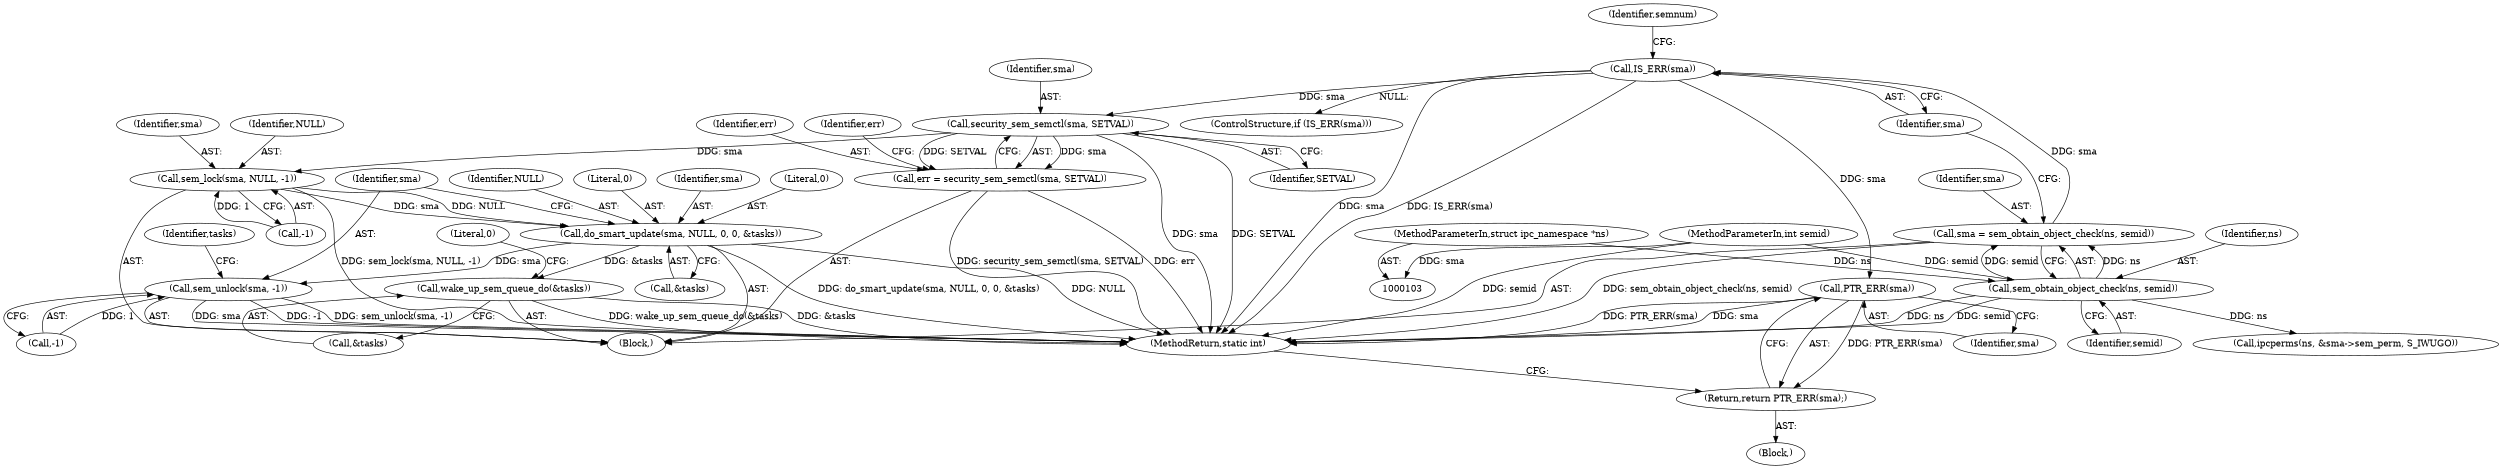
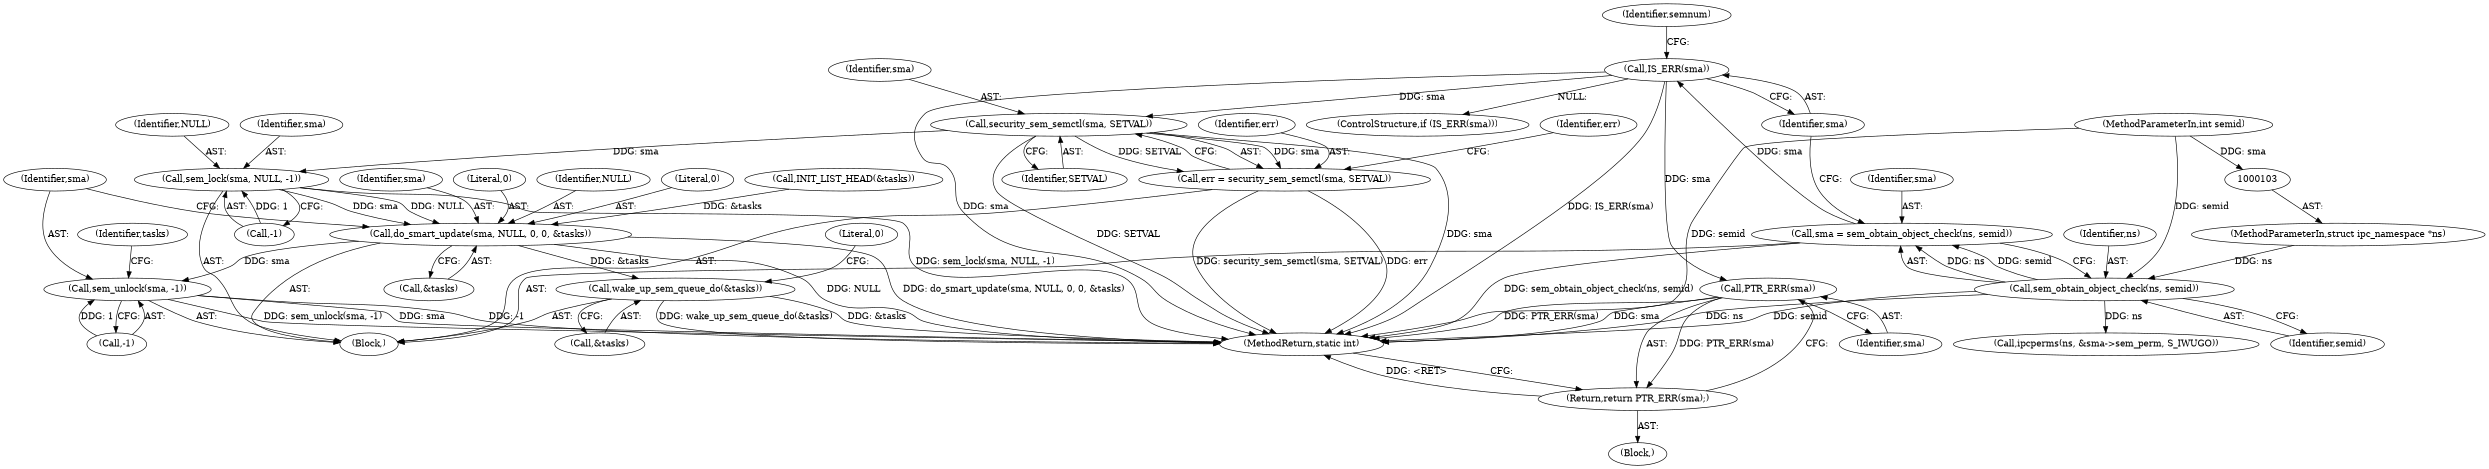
none -> (844, 180)
(1387, 252) -> (2294, 205)
none -> (1434, 385)
